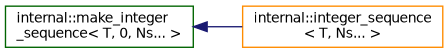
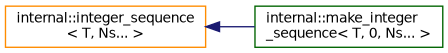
(225, 27) -> (237, 27)
